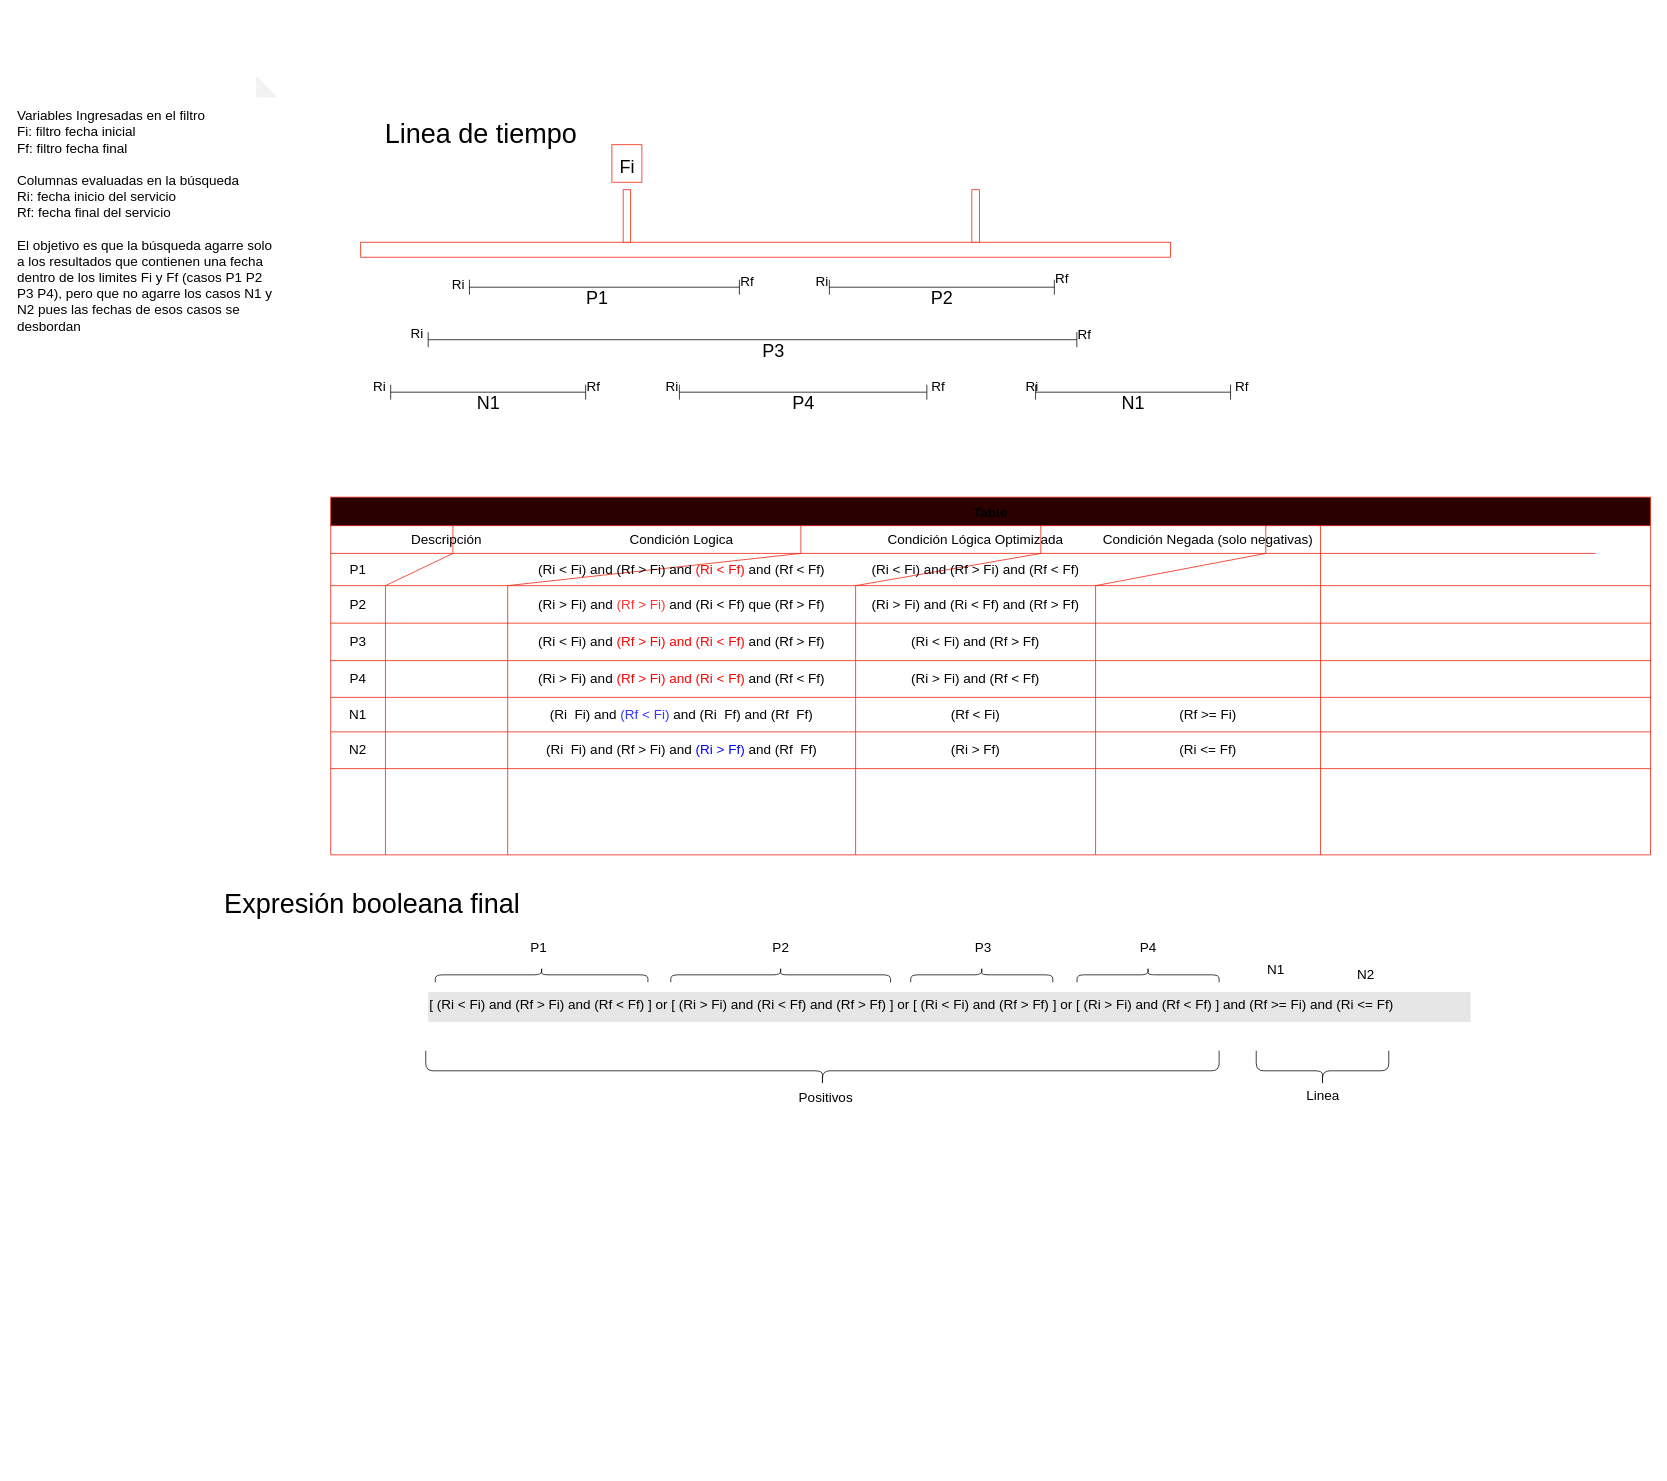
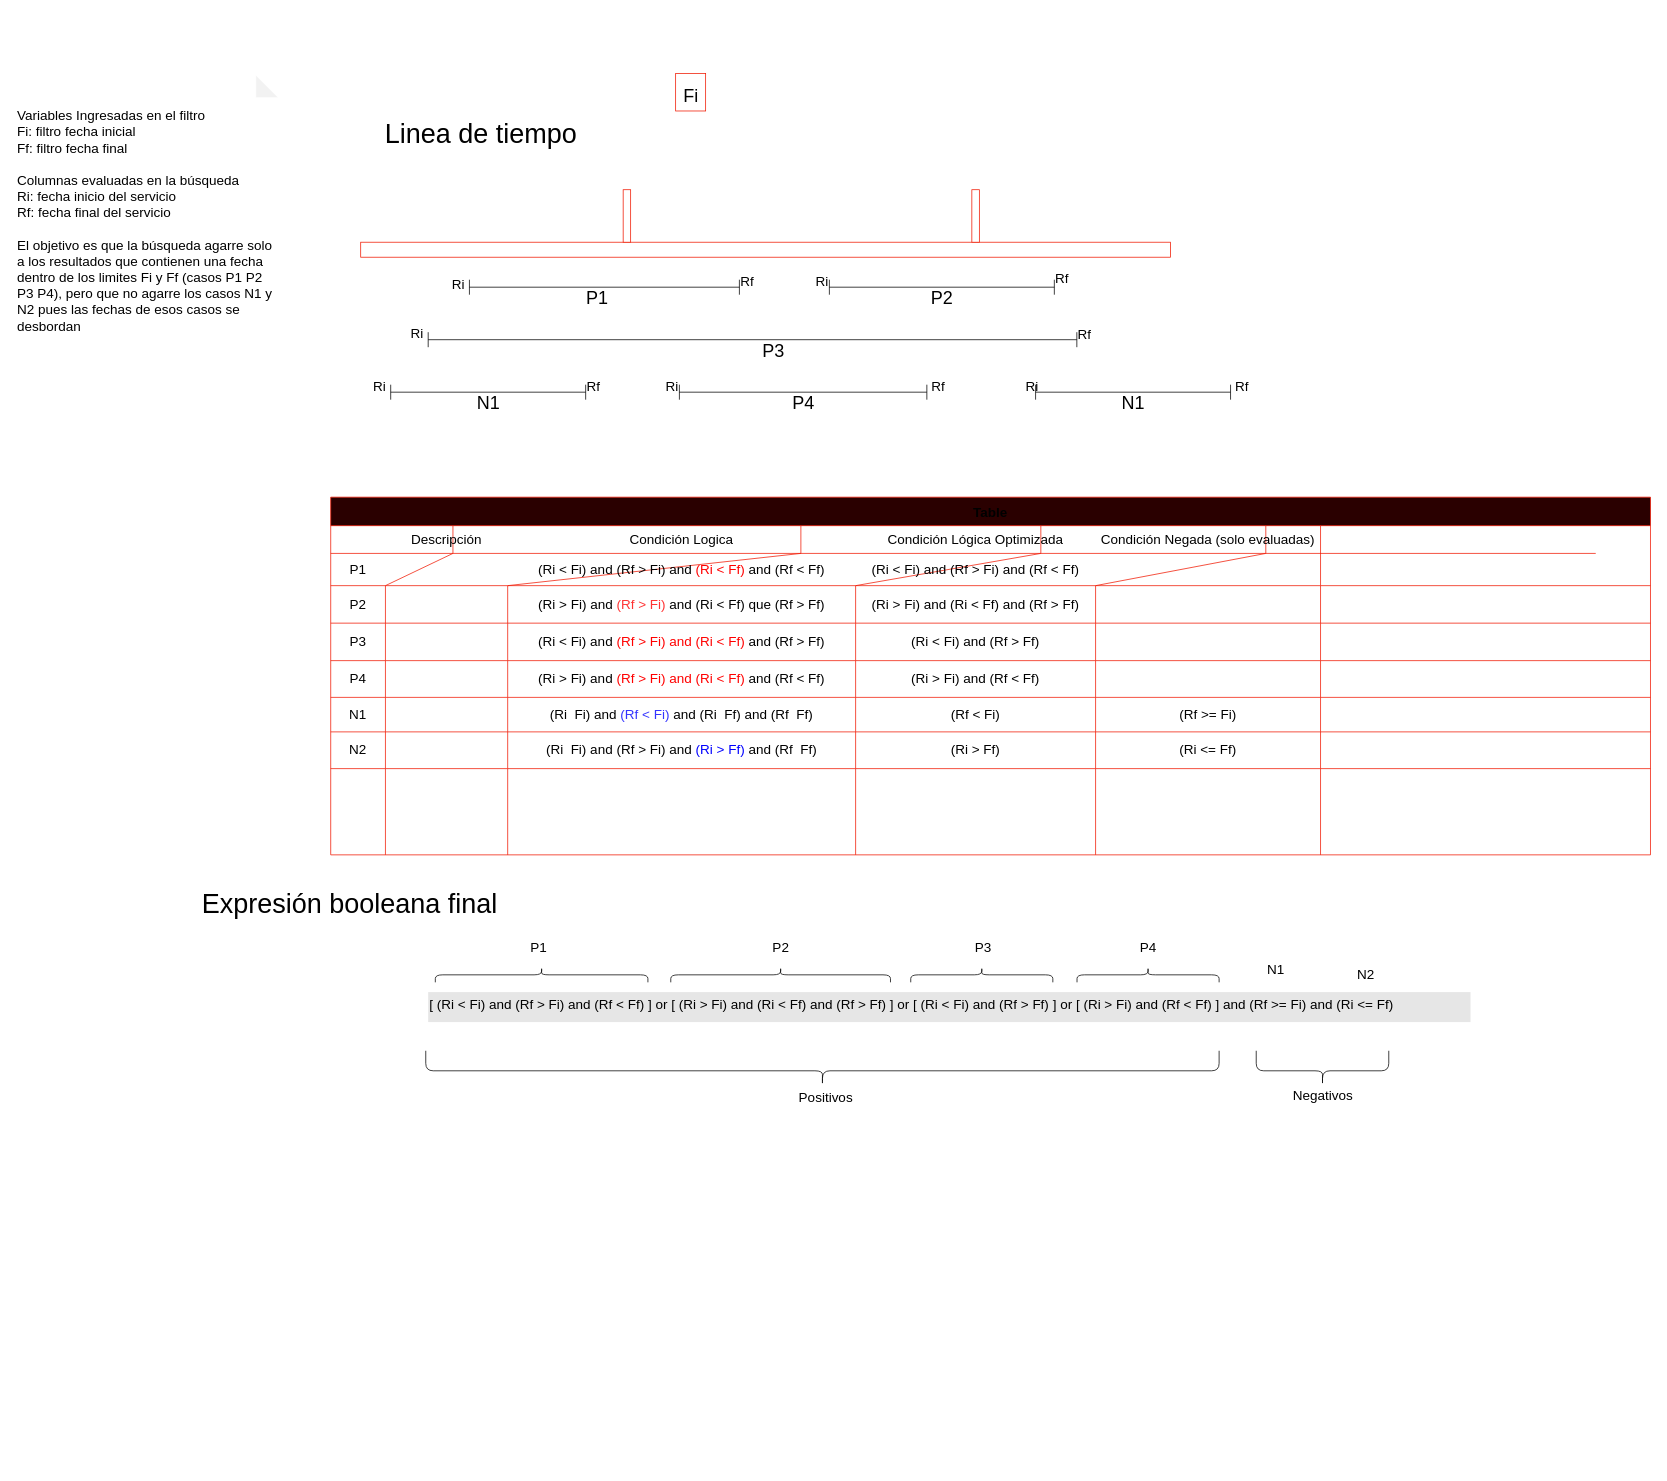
(627, 164) -> (690, 92)
(1208, 540) -> (1208, 540)
(372, 904) -> (349, 904)
(1323, 1096) -> (1323, 1096)
